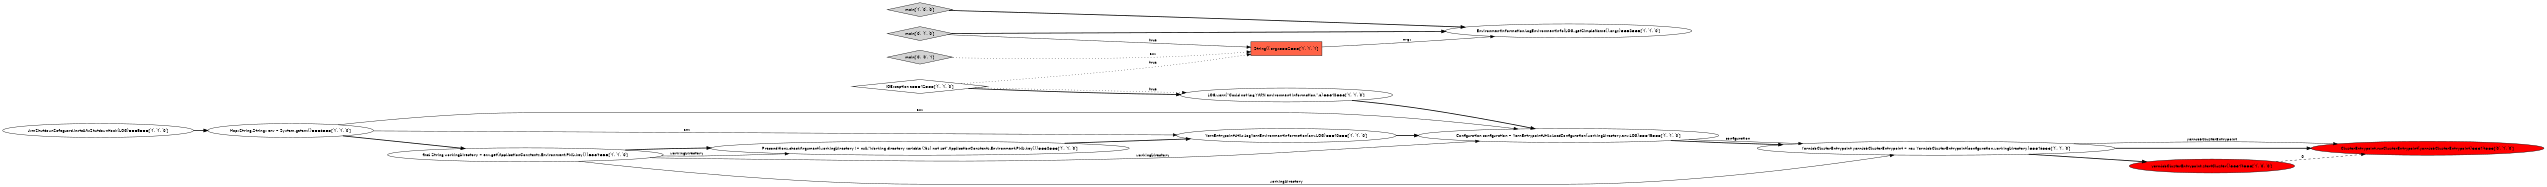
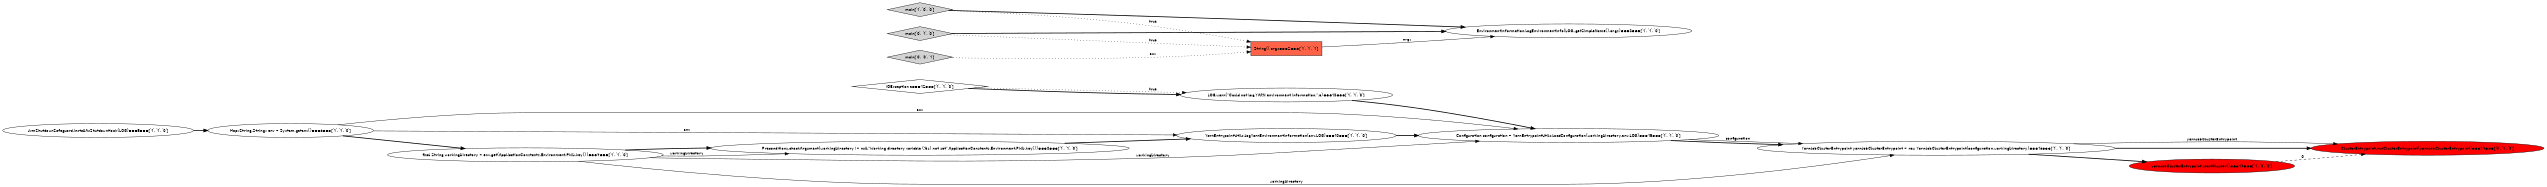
(1097, 41) -> (1097, 41)
(1104, 72) -> (1098, 20)
